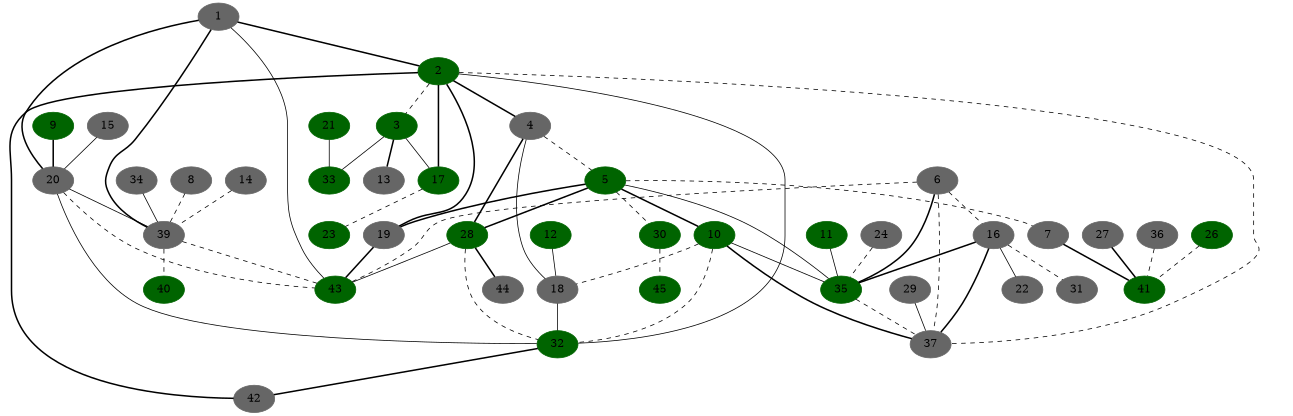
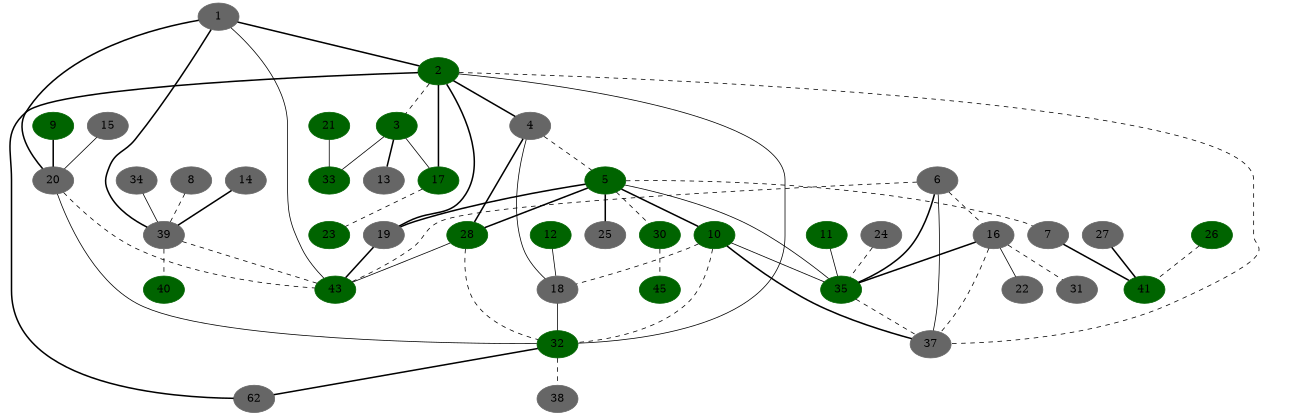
(109, 208) -> none
(205, 208) -> (205, 208)
none -> (605, 235)
(1157, 235) -> none
(939, 263) -> (939, 263)
(503, 290) -> none
(910, 290) -> none
(969, 293) -> (969, 293)
(254, 399) -> (254, 399)
none -> (558, 399)
